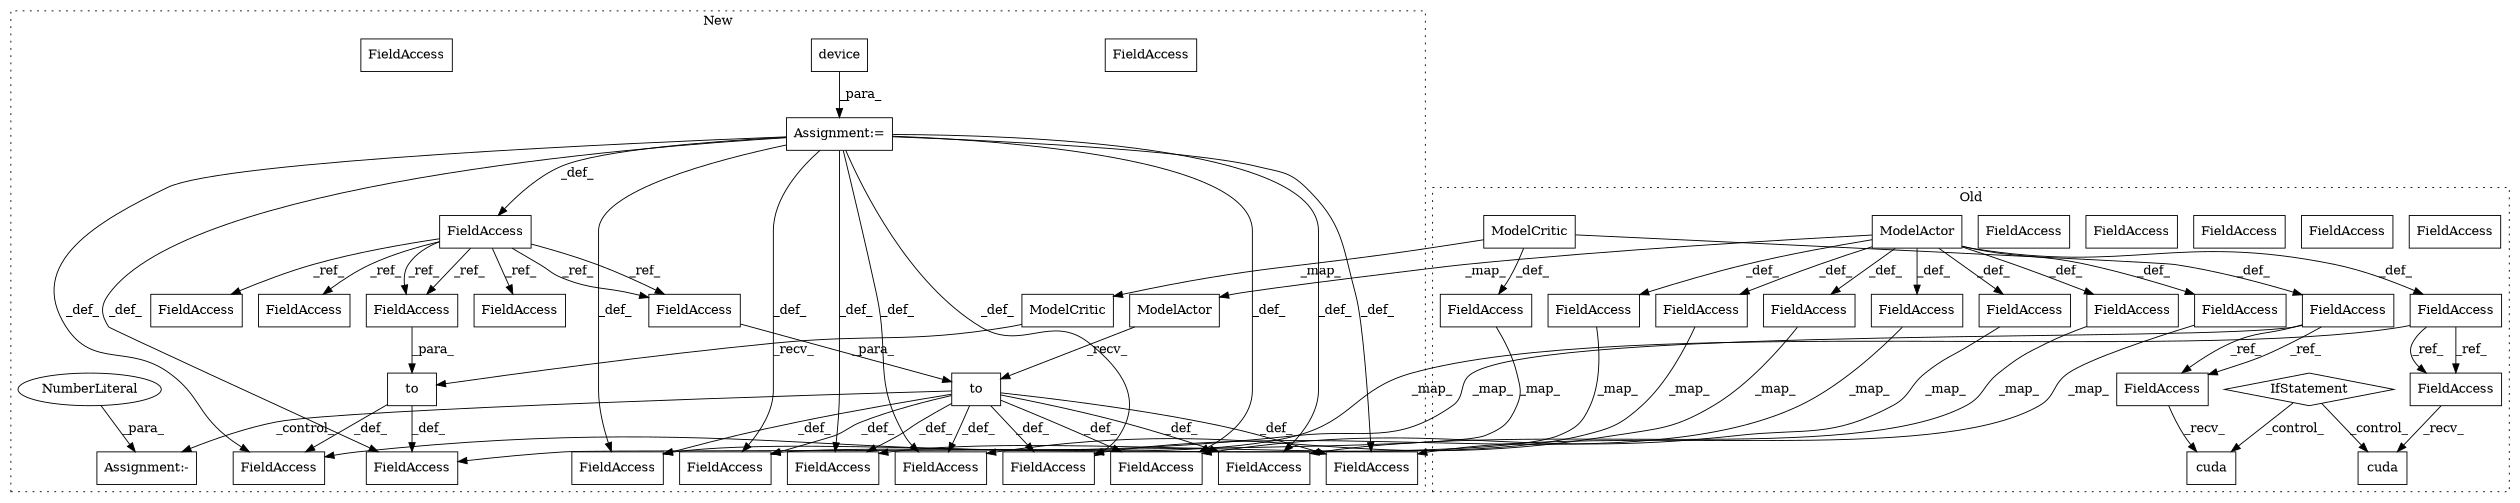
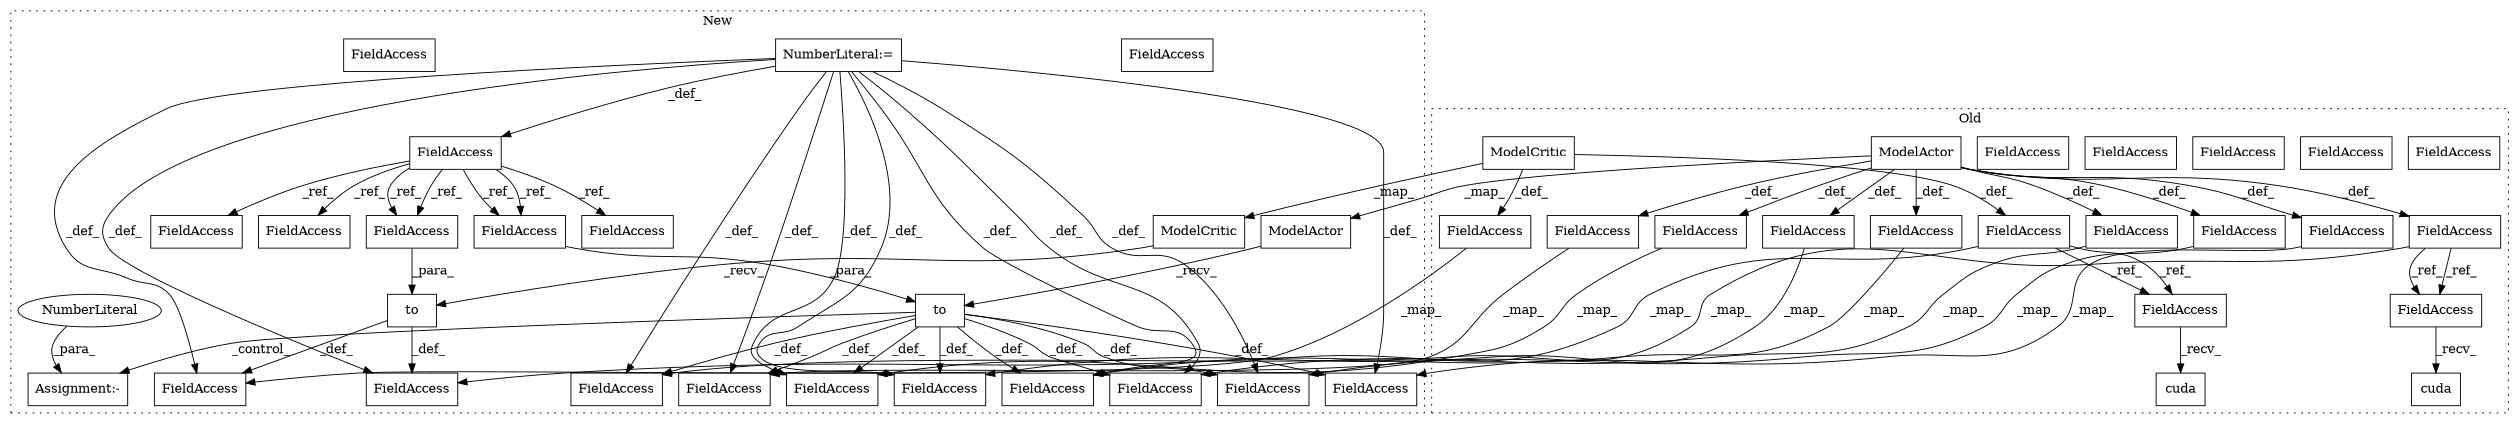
(839, 55) -> none
(839, 134) -> (839, 55)
(2309, 389) -> none
